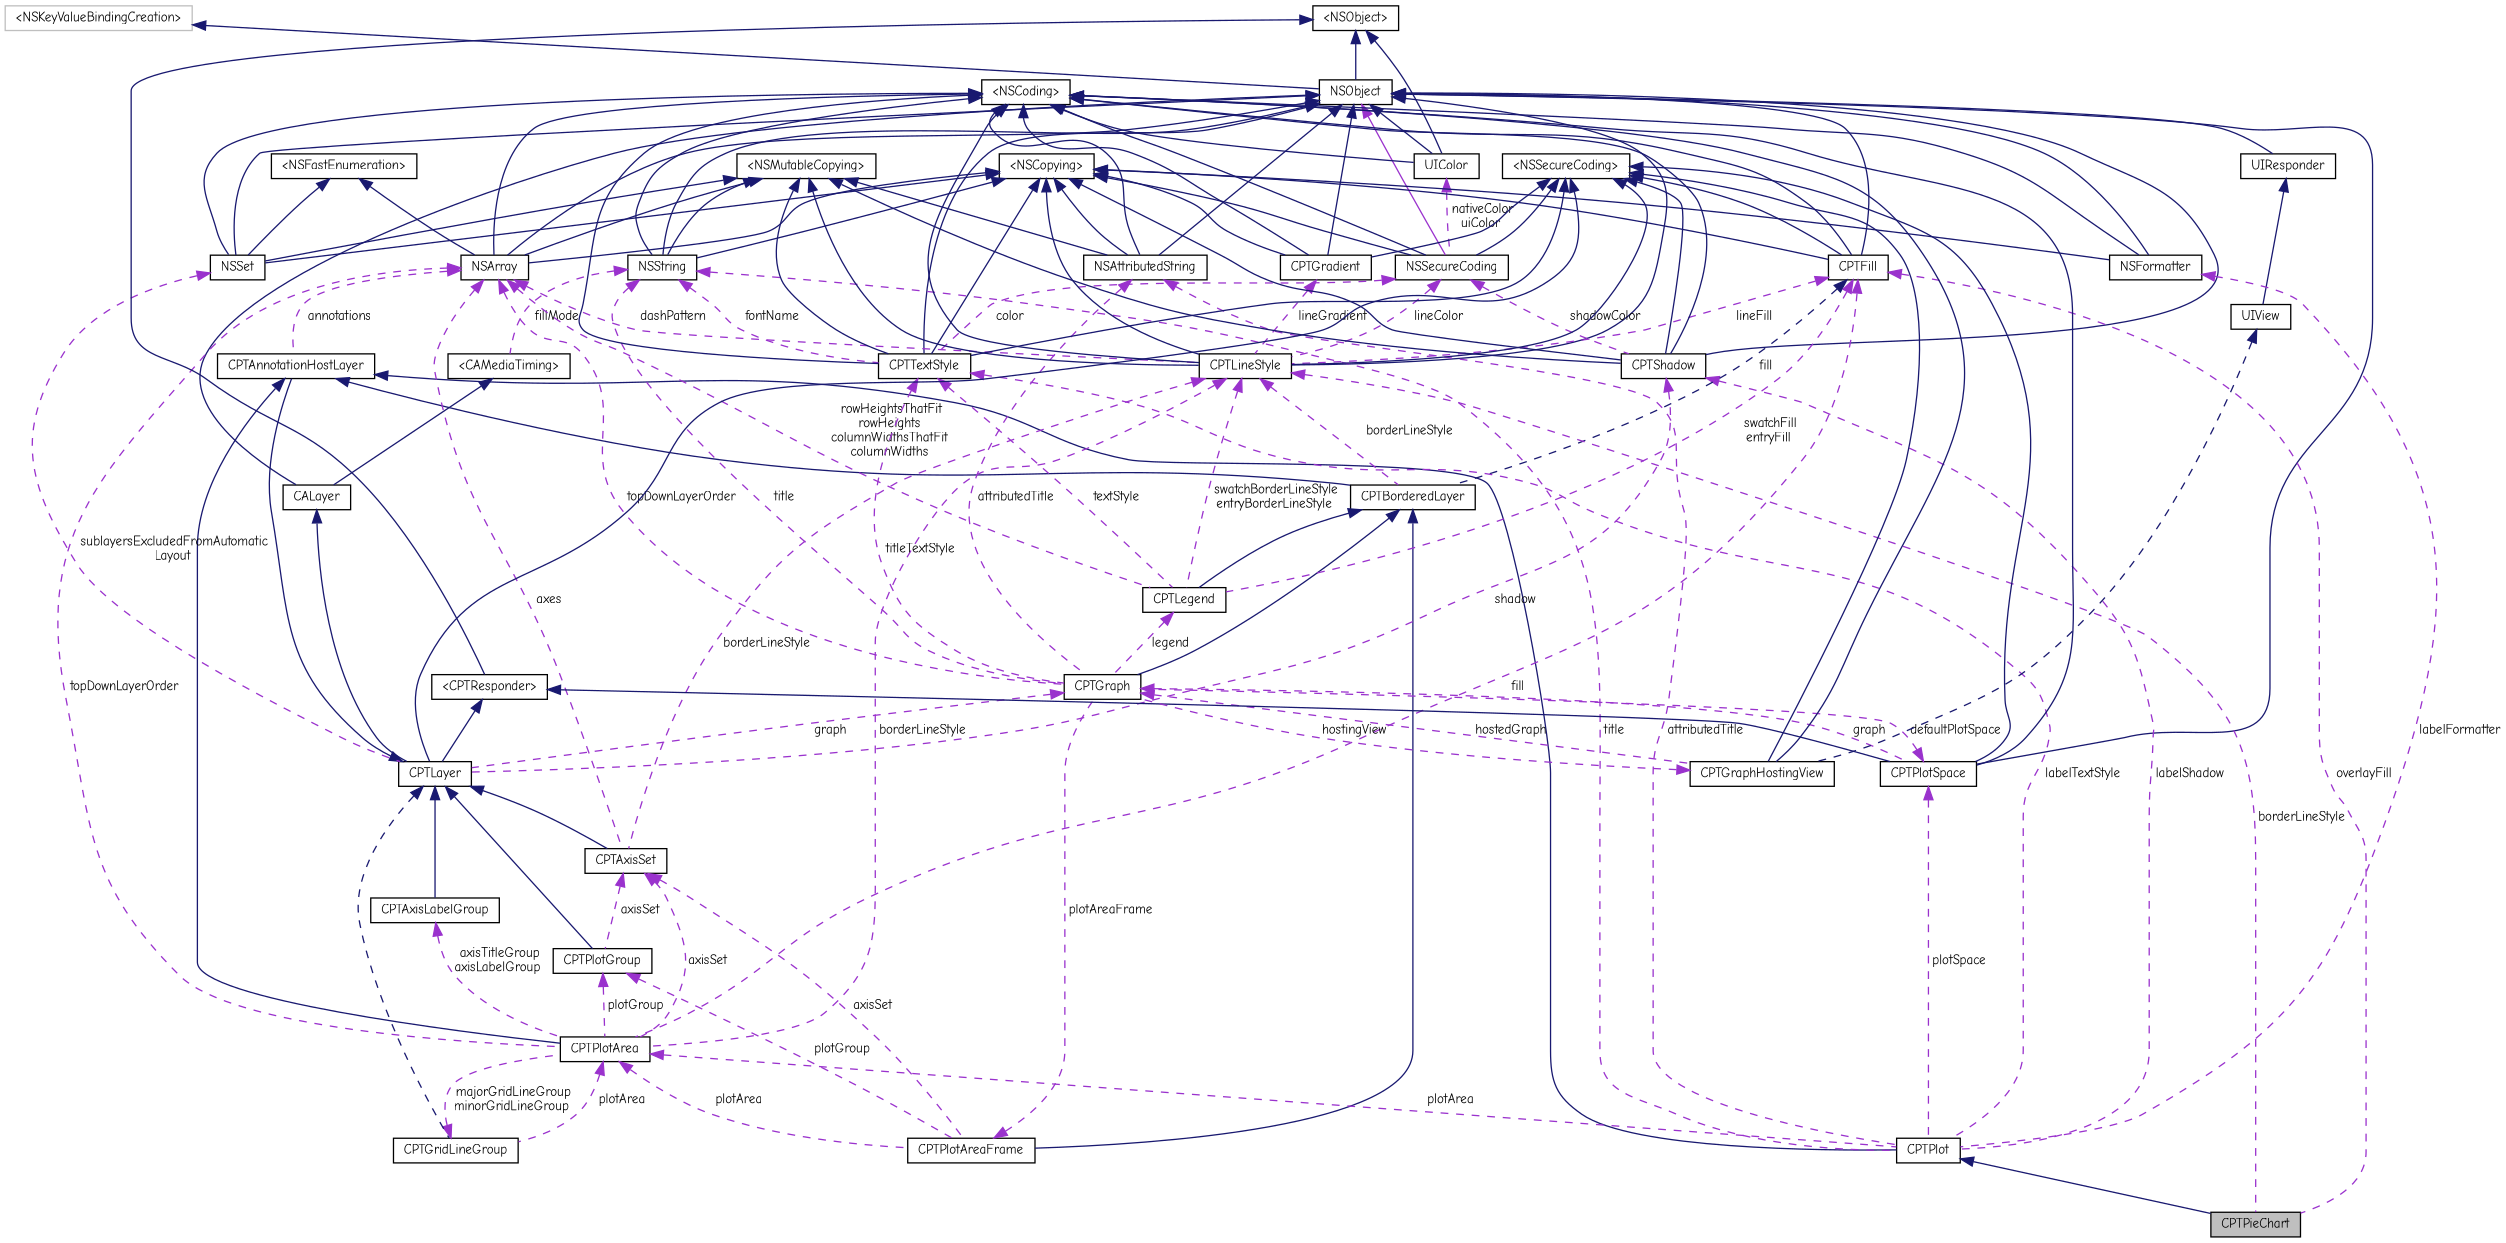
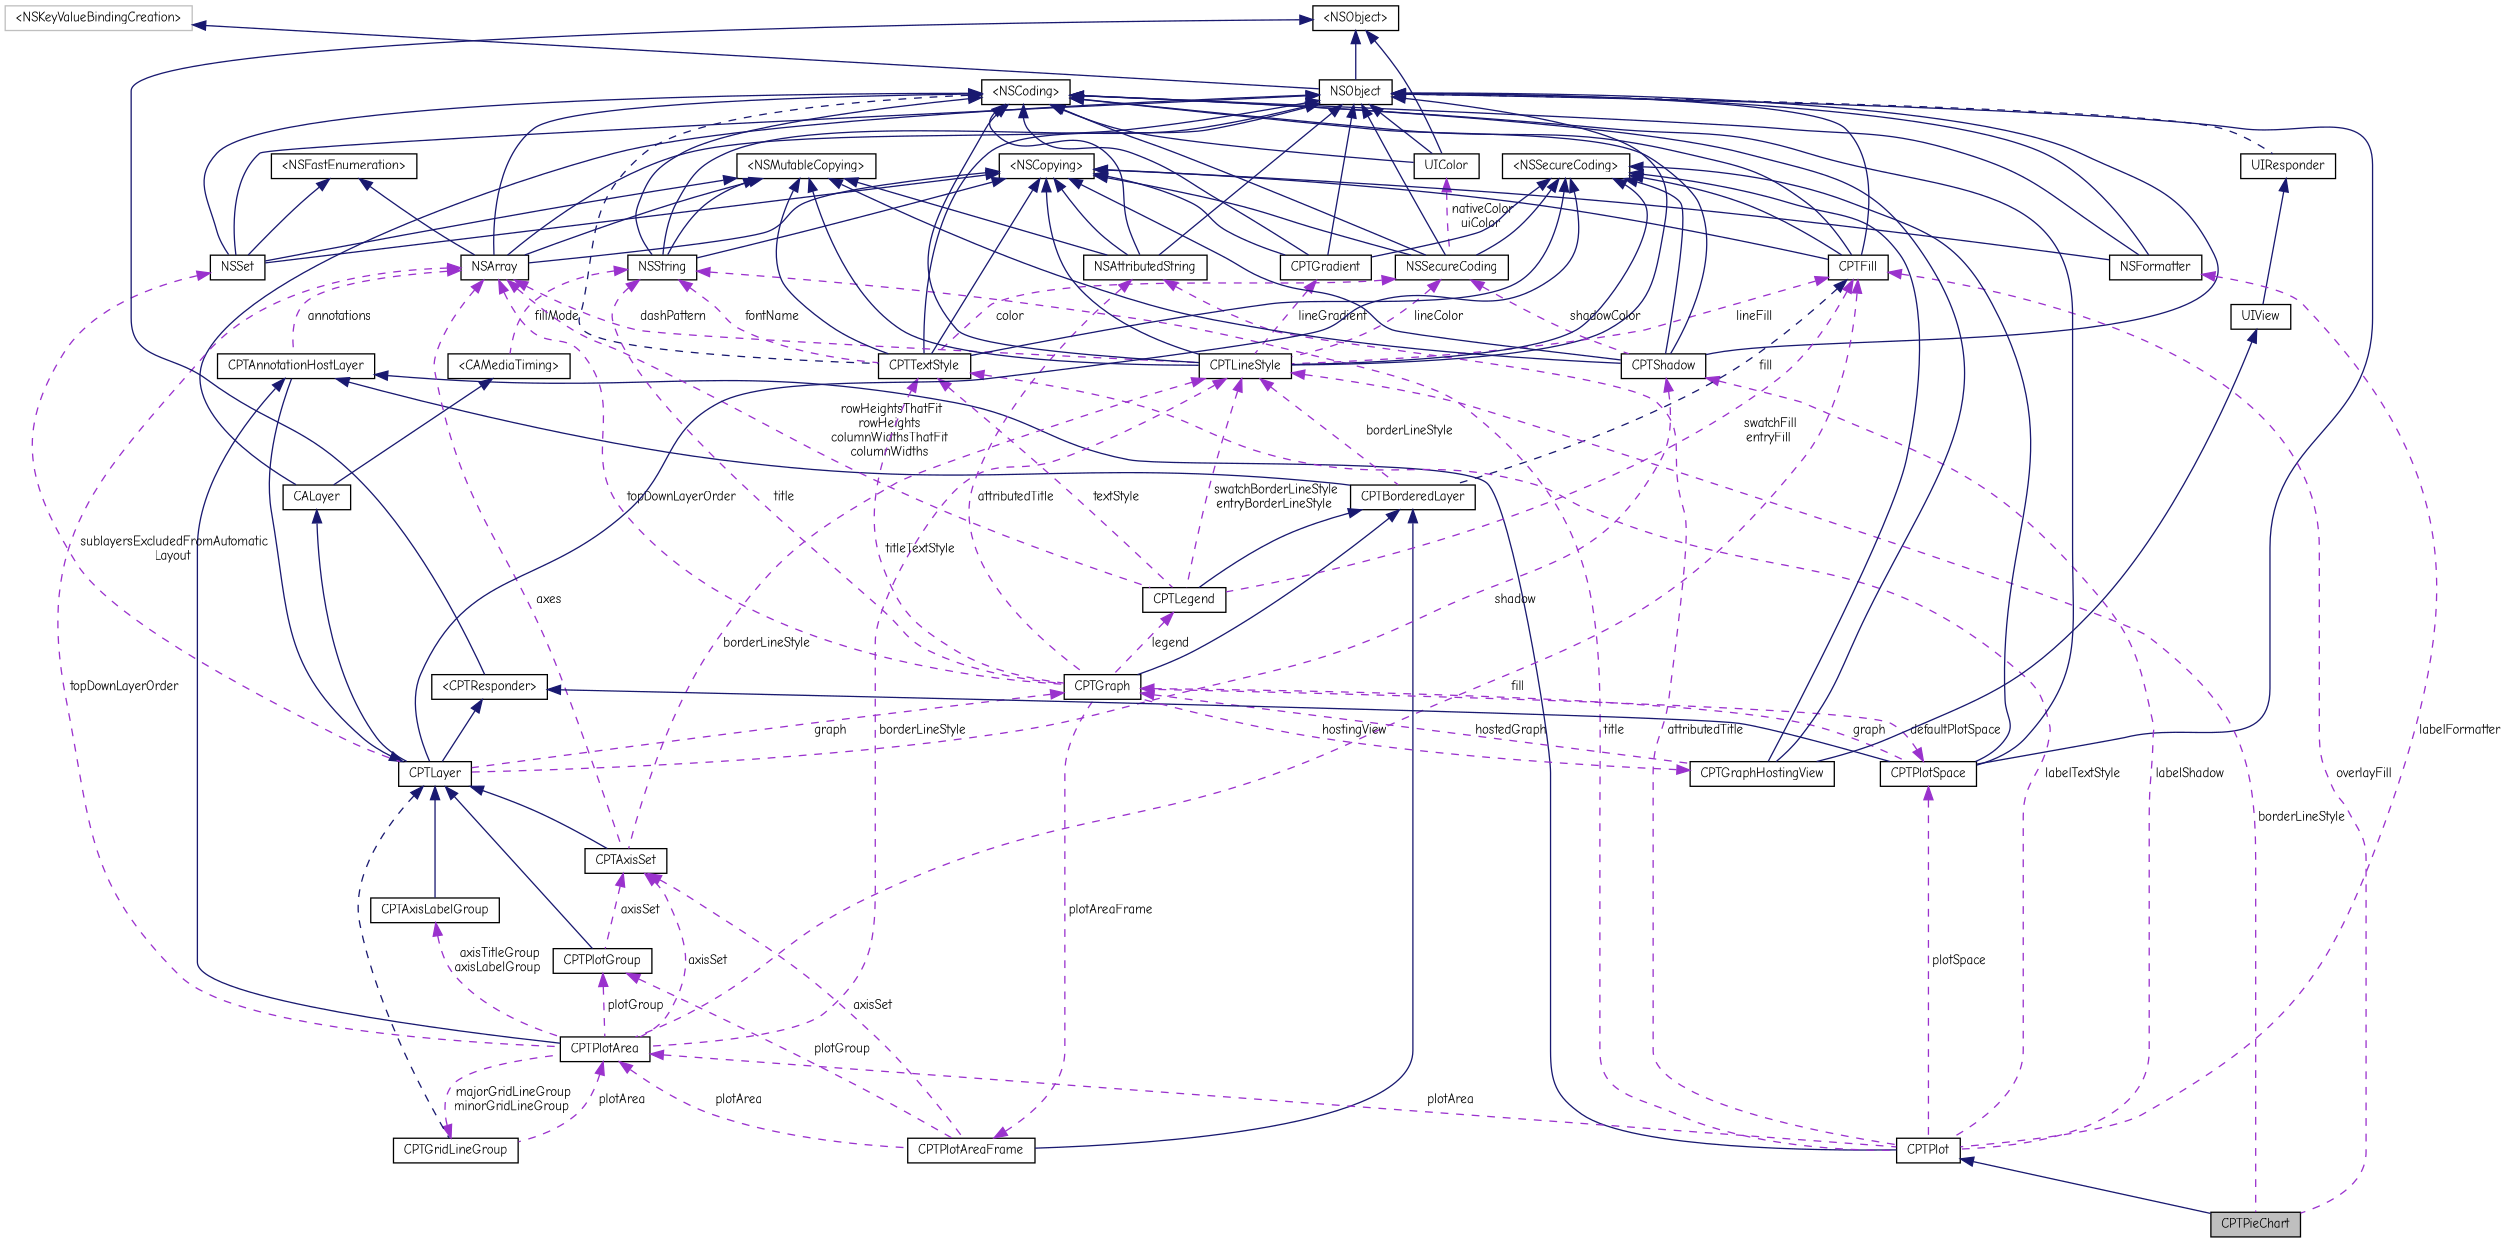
(1843, 104) -> (1843, 104)
(1400, 176) -> (1400, 176)
(594, 238) -> (594, 238)
(2112, 589) -> (2112, 589)
